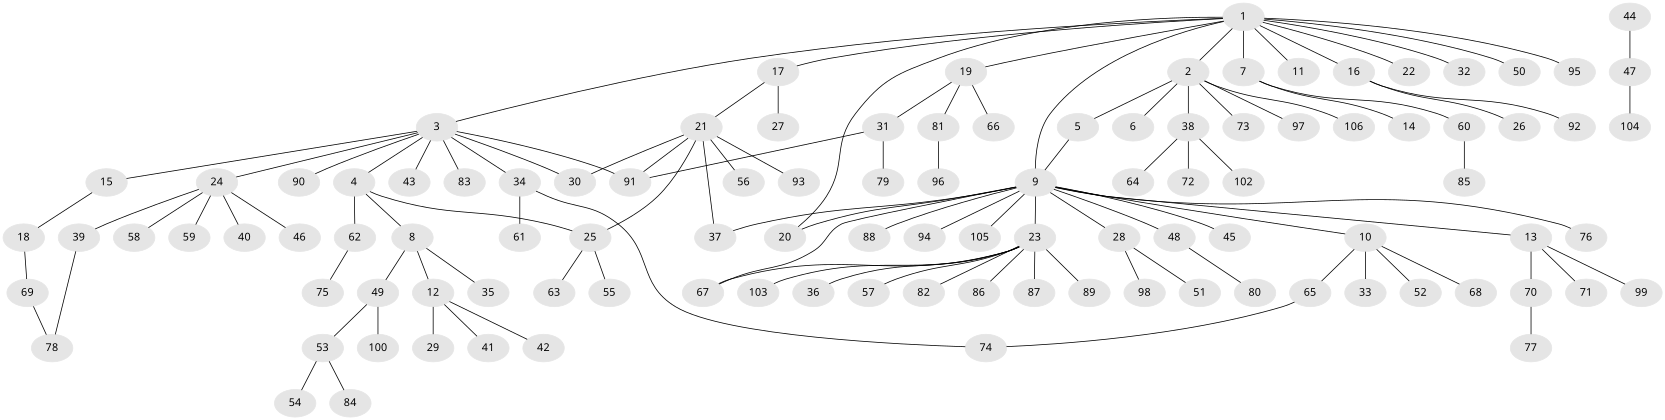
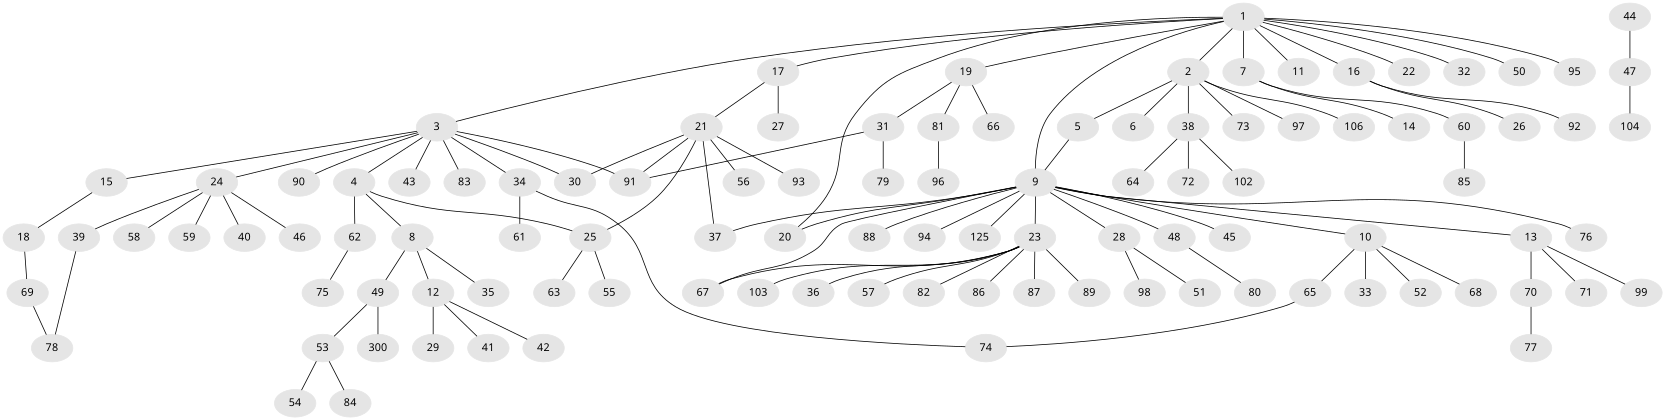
(980, 238) -> (980, 238)
(378, 348) -> (378, 348)
